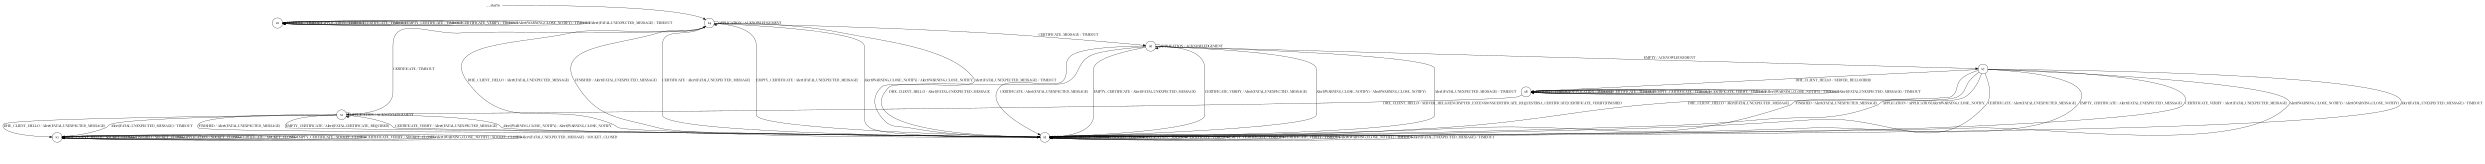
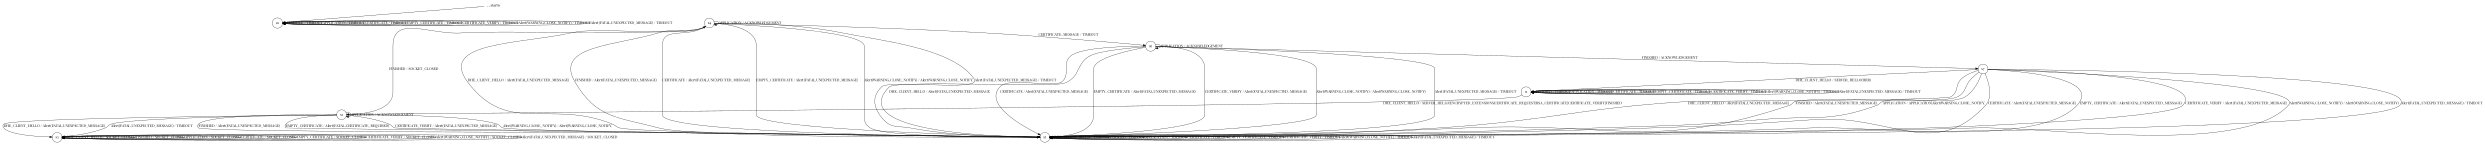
(603, 7) -> (385, 14)
(1670, 58) -> (1670, 58)
(414, 69) -> (414, 69)
(1526, 92) -> (1526, 92)
